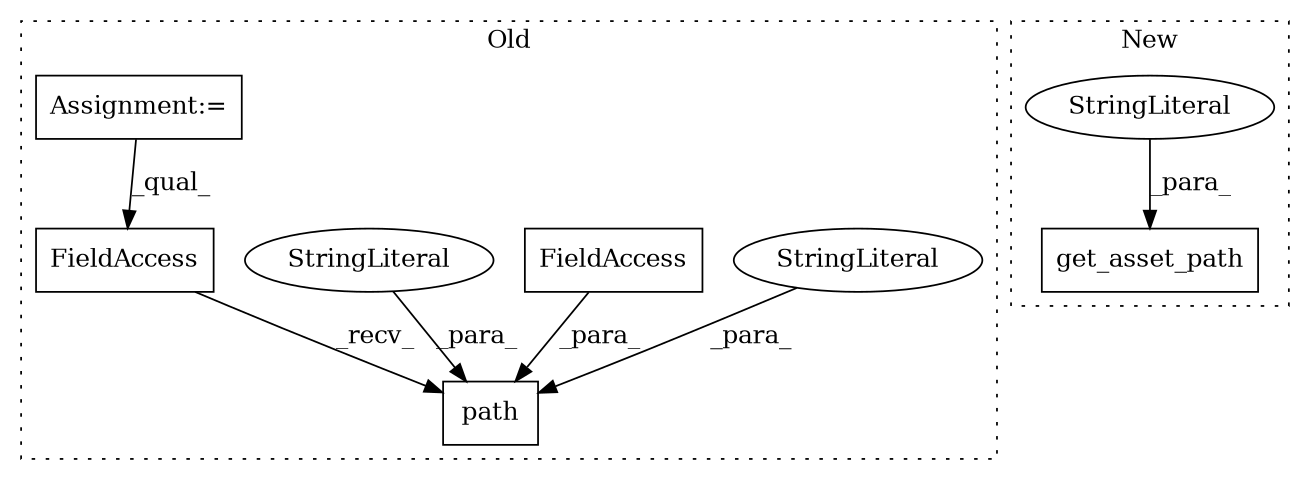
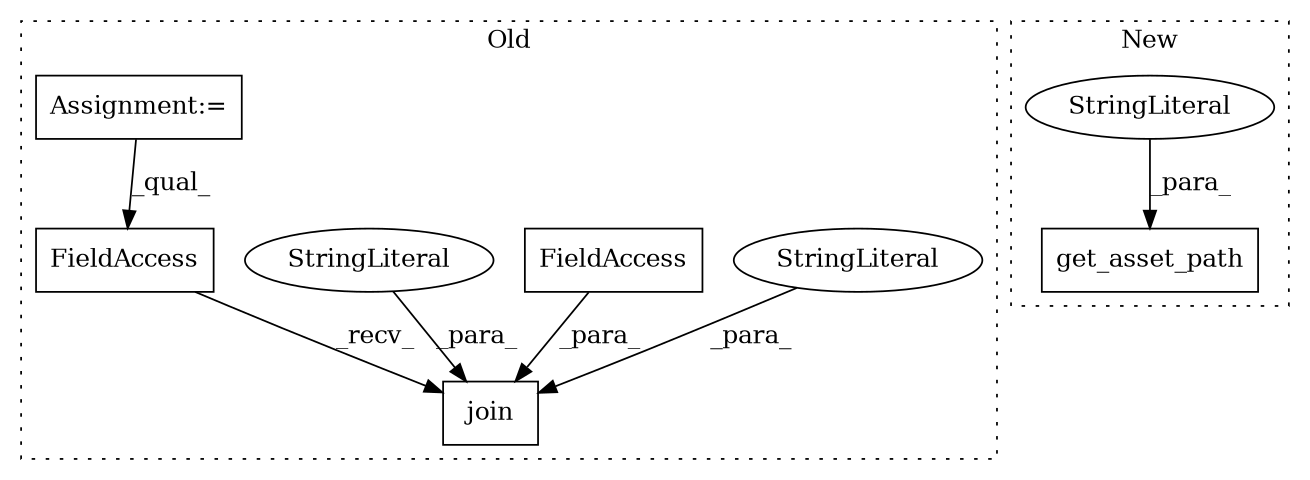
(491, 413) -> (491, 413)
